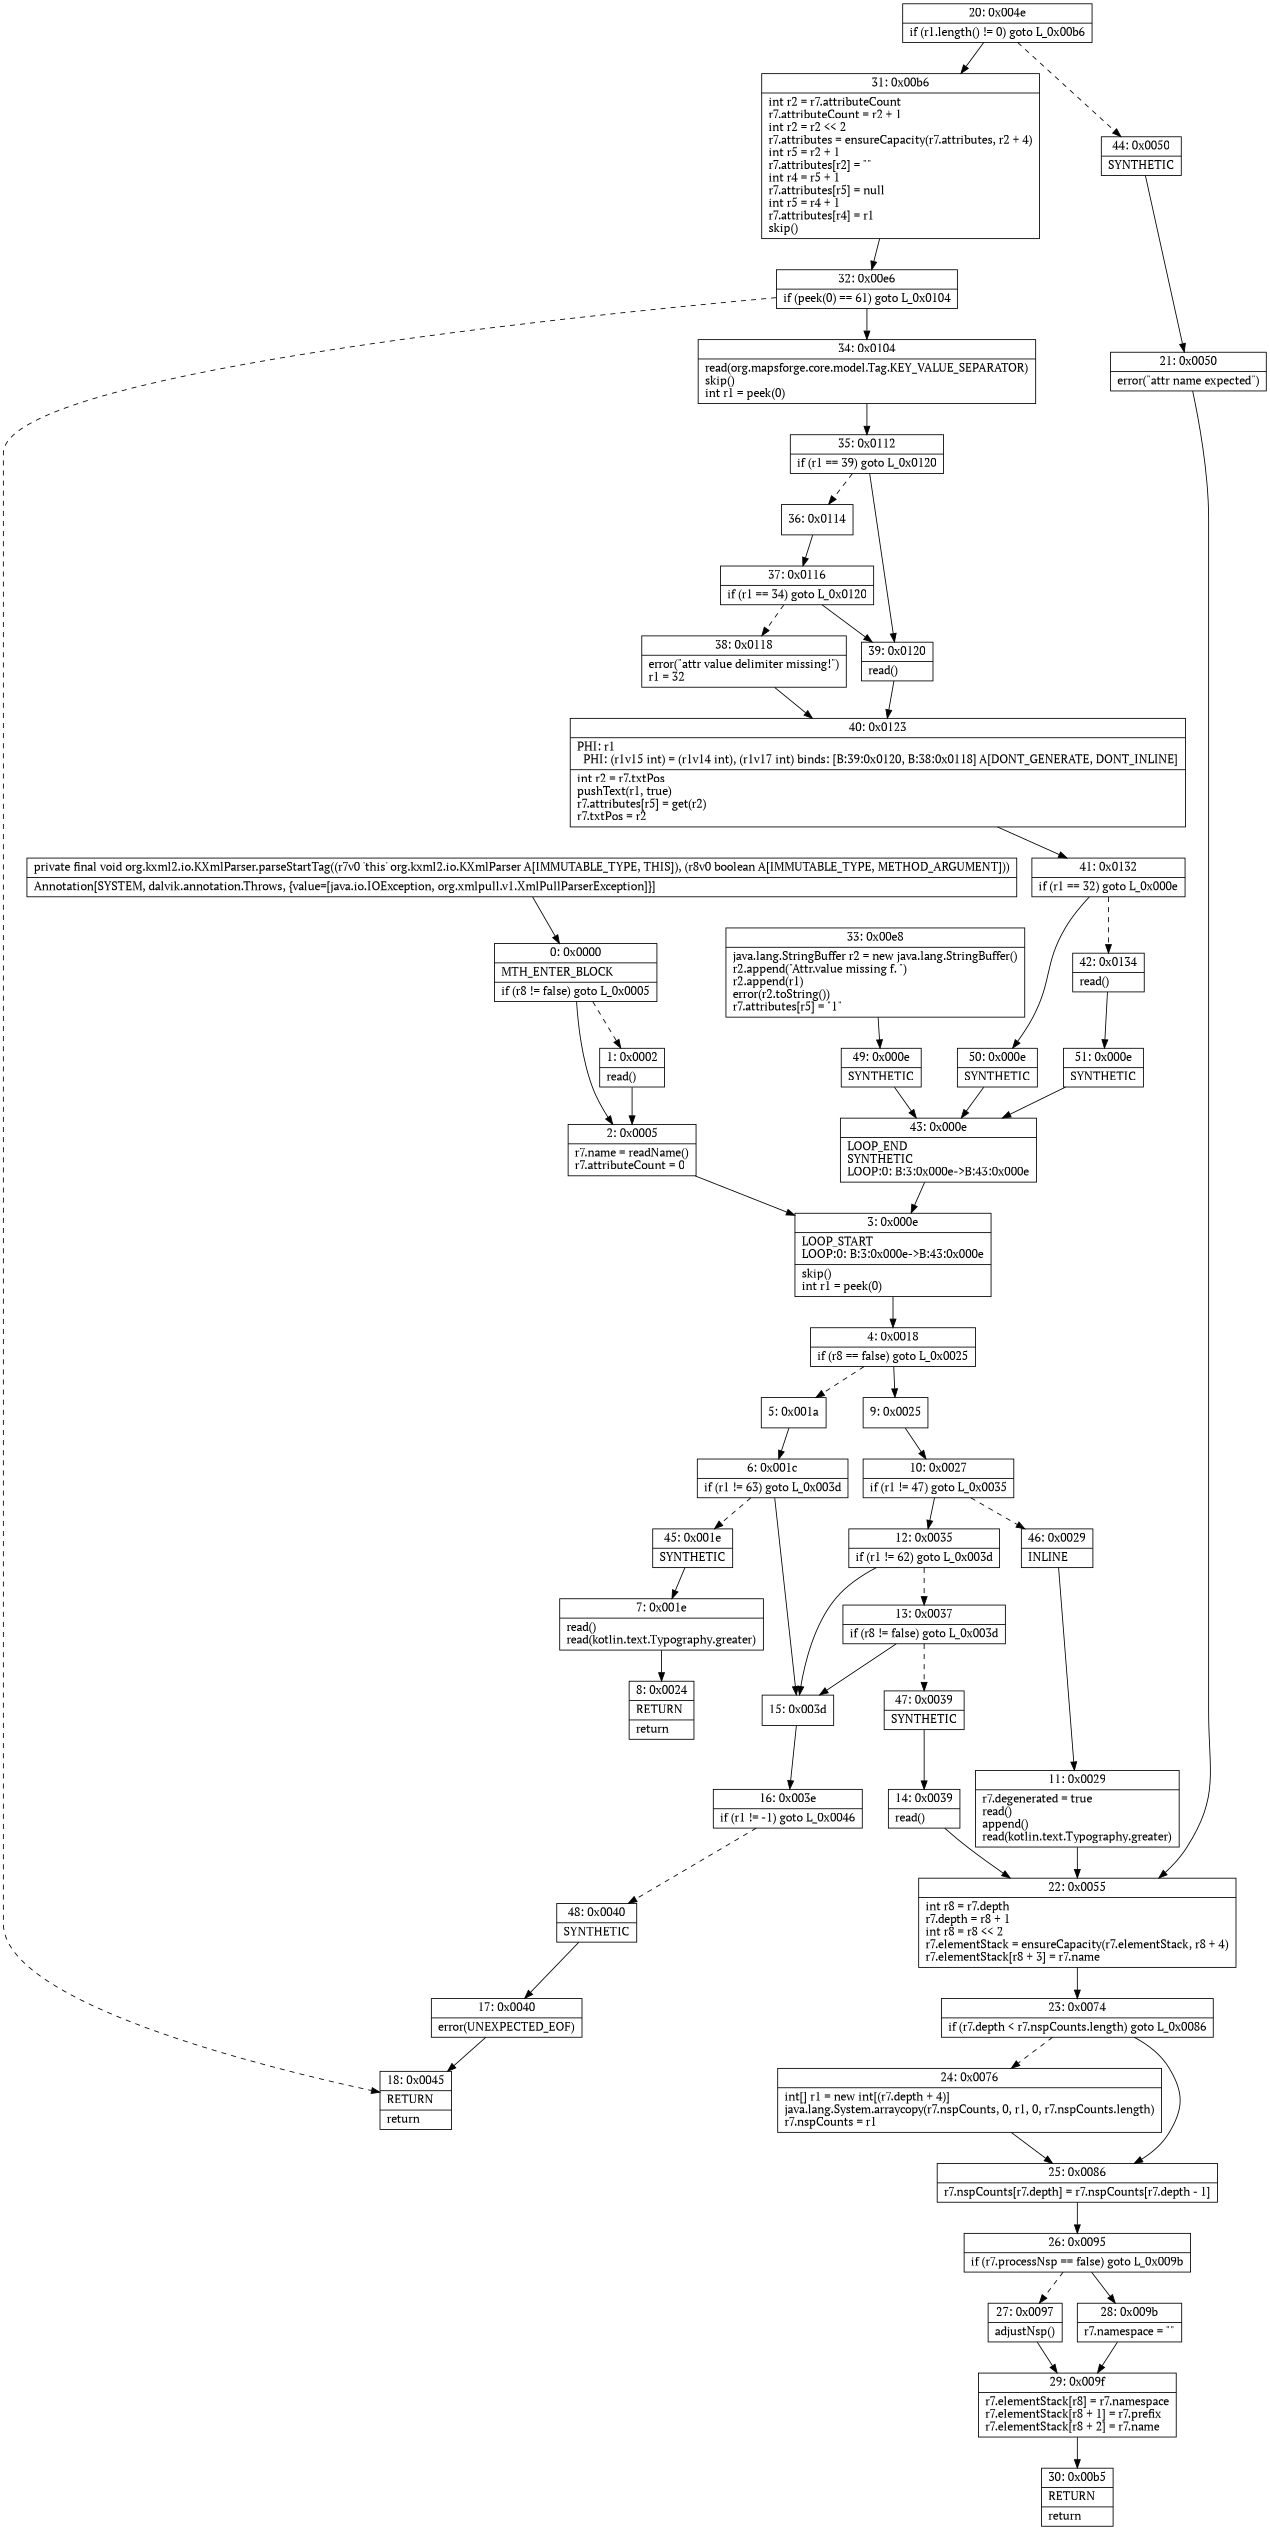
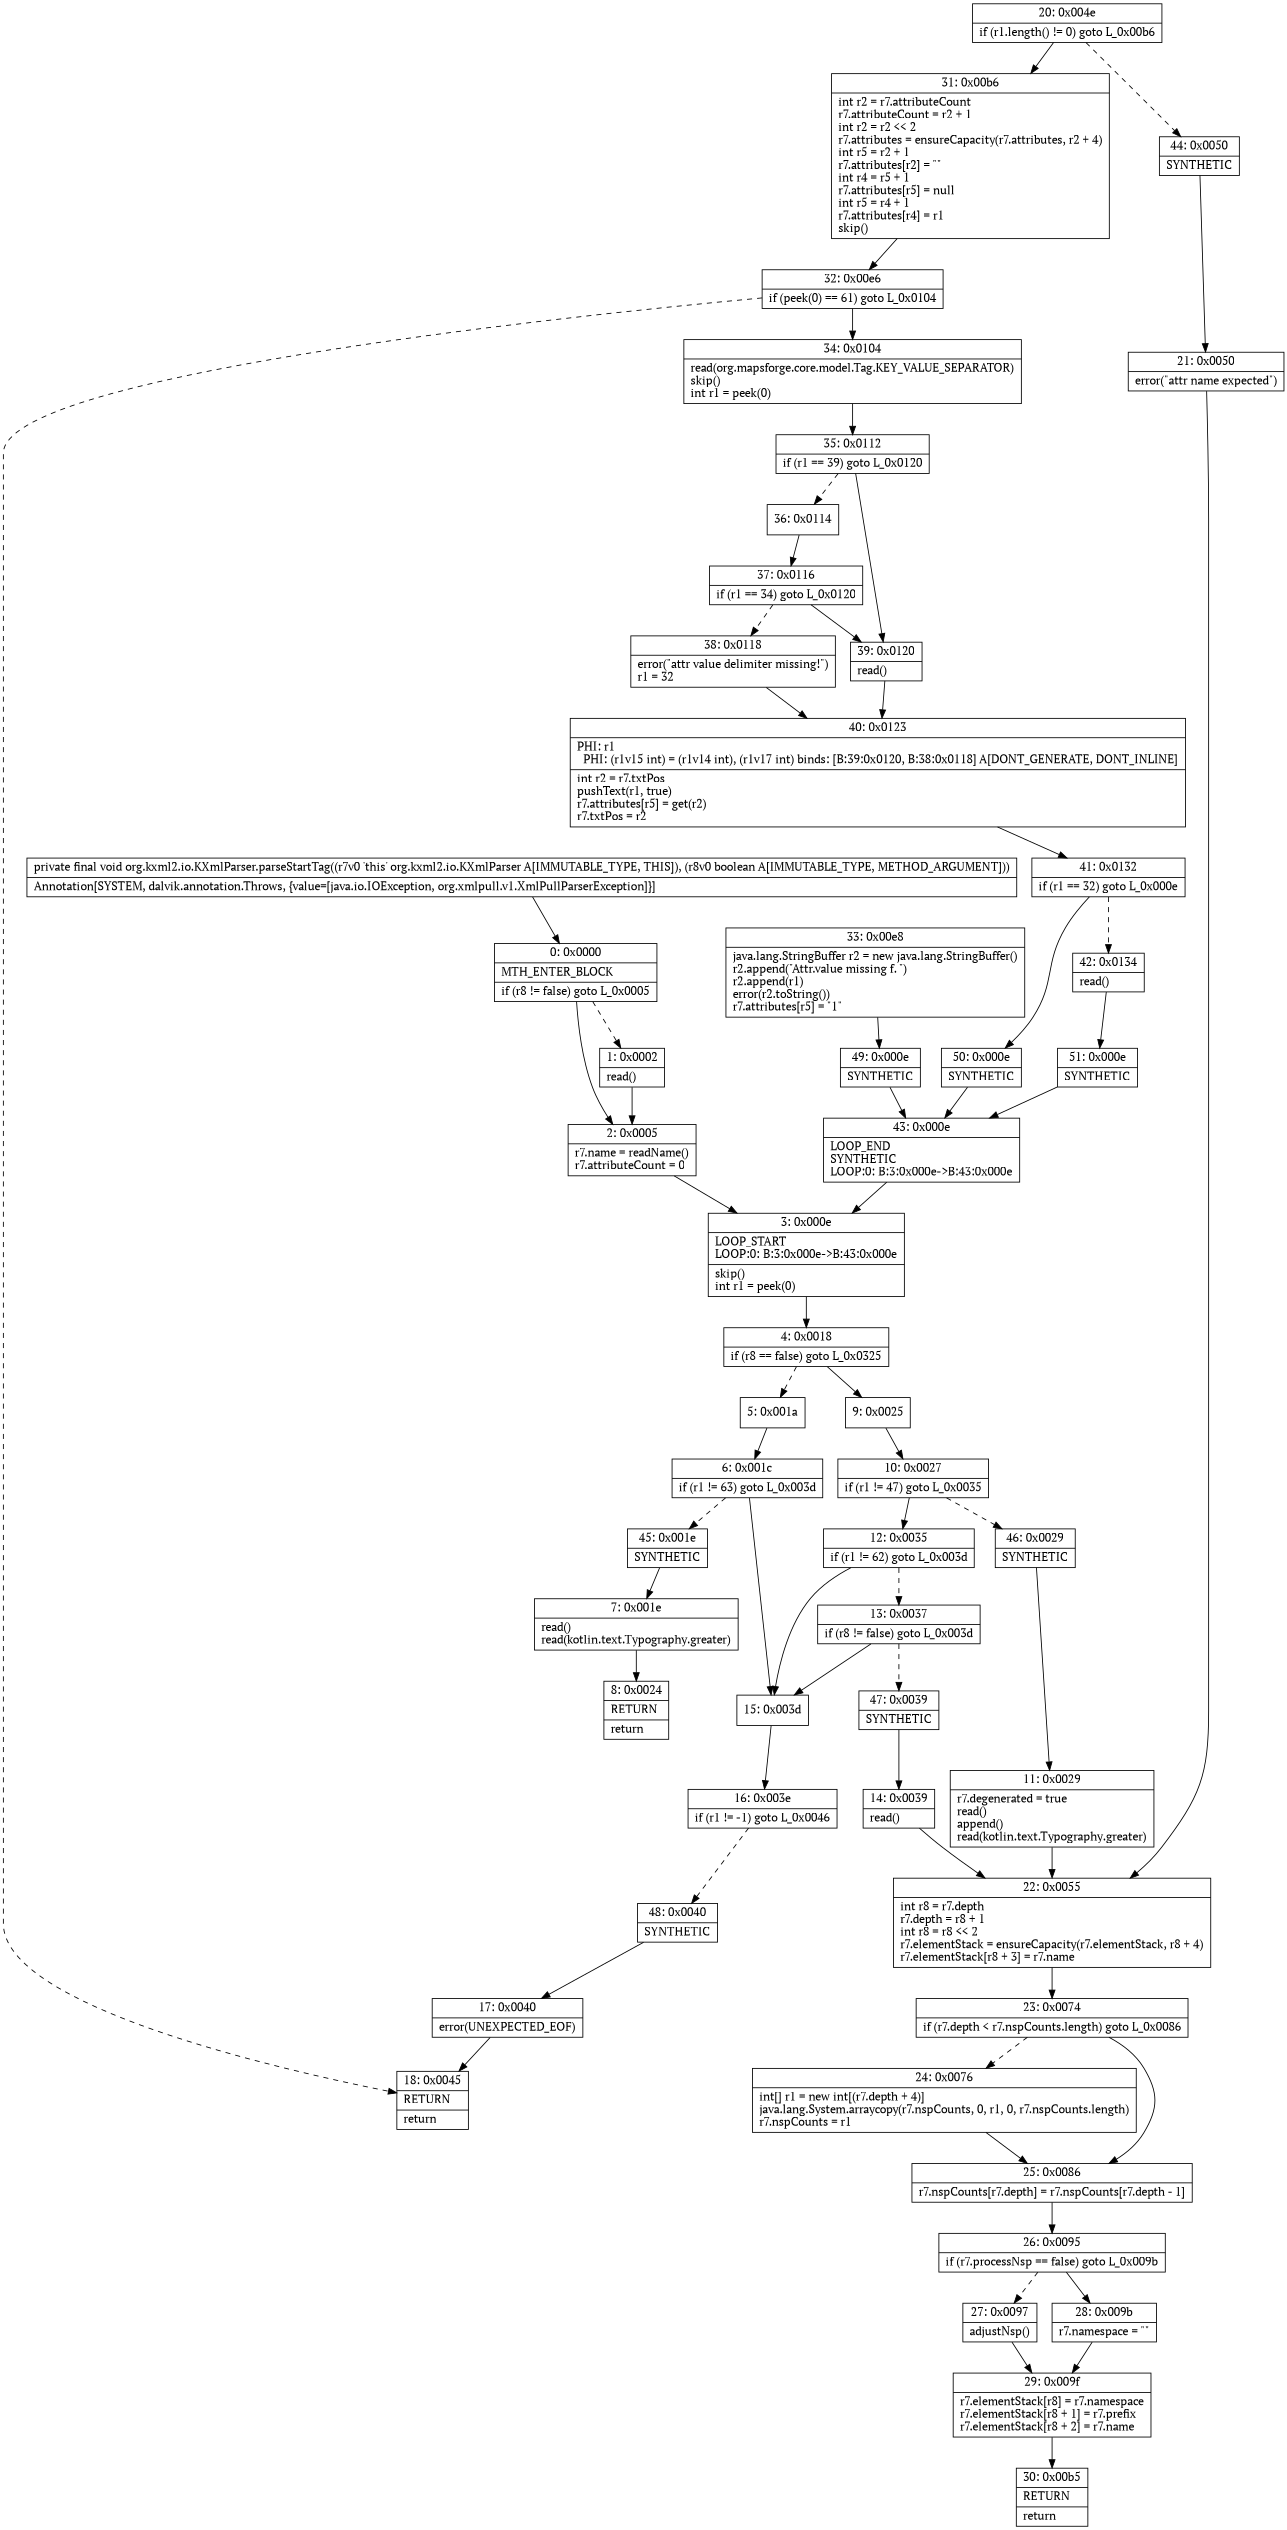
(893, 1356) -> (806, 1356)
(1048, 1558) -> (1035, 1558)
